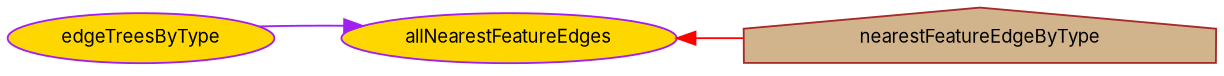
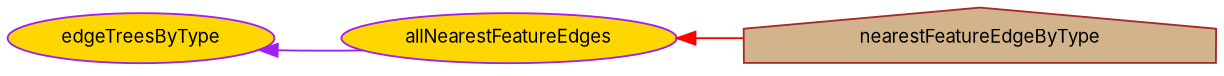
(302, 26) -> (320, 51)
